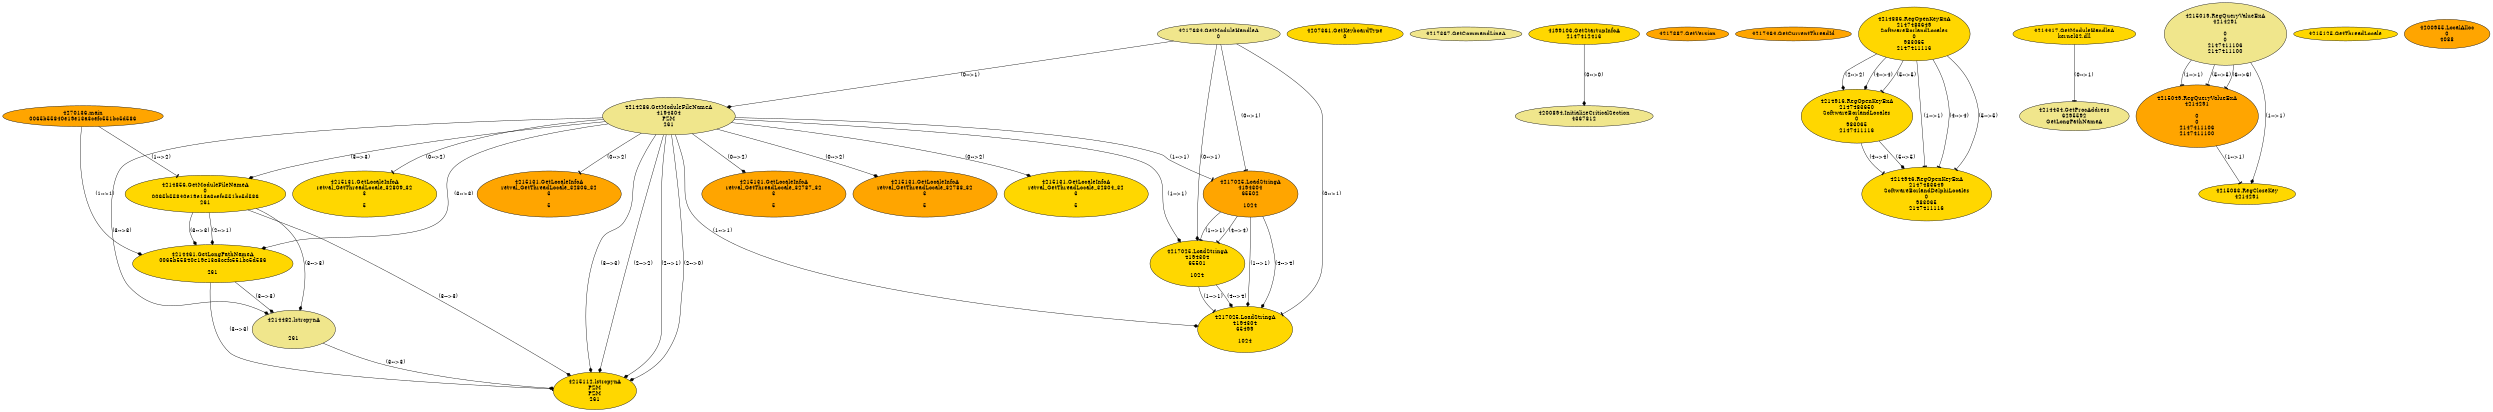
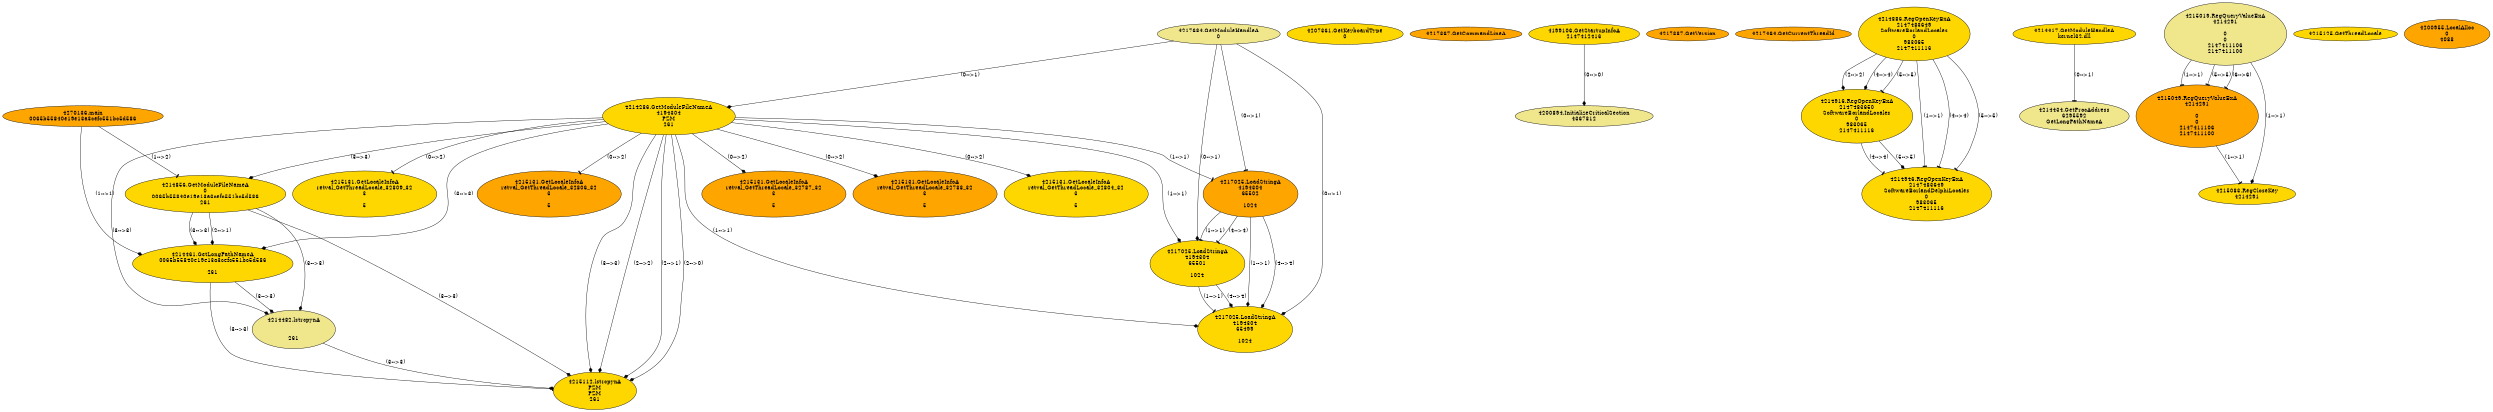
(1466, 34) -> (1466, 34)
(669, 116) -> (669, 116)
(1322, 166) -> (1322, 166)
